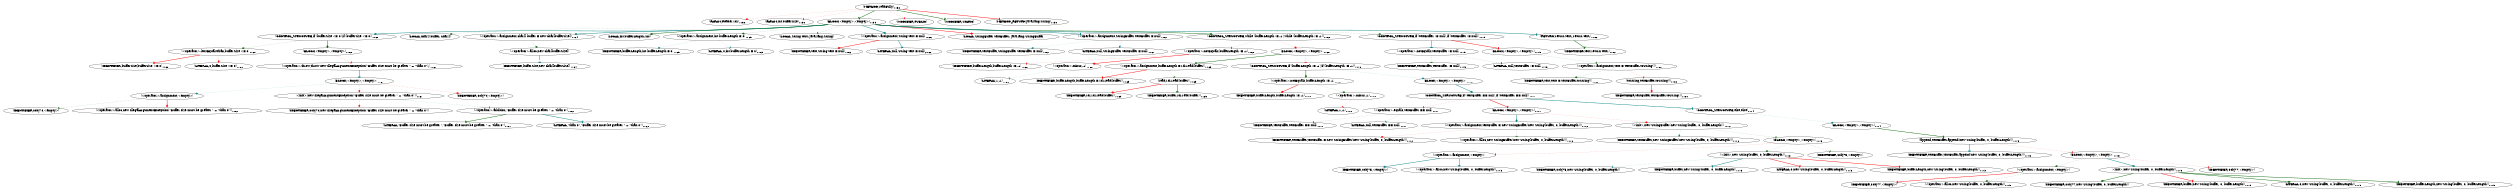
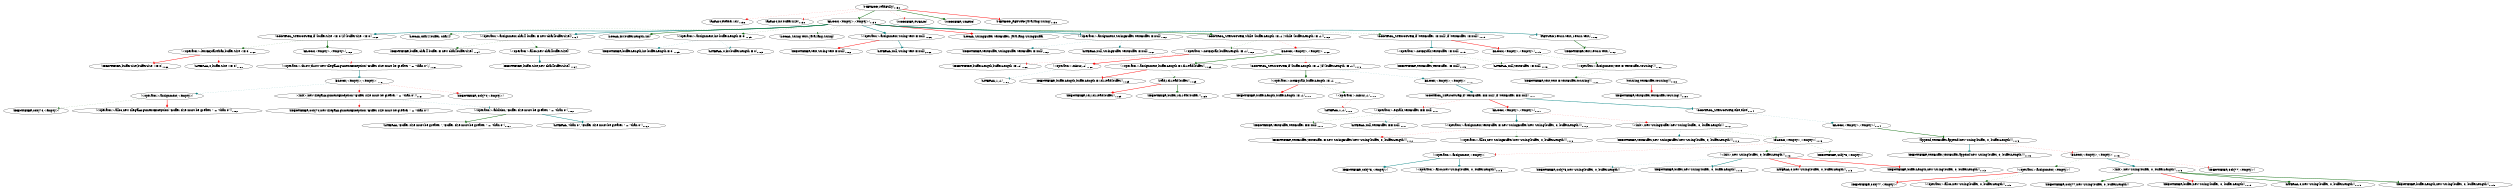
(920, 14) -> (920, 14)
none -> (435, 52)
(540, 58) -> (540, 58)
(1635, 74) -> none
